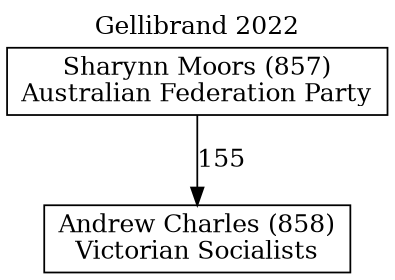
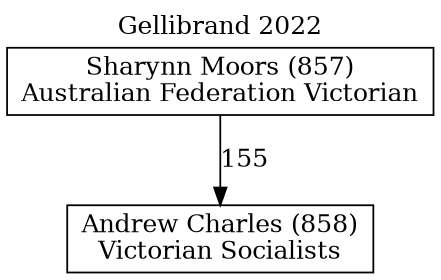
(197, 81) -> (220, 81)
